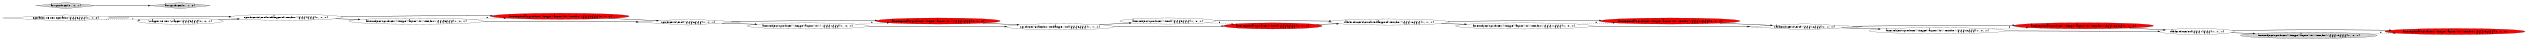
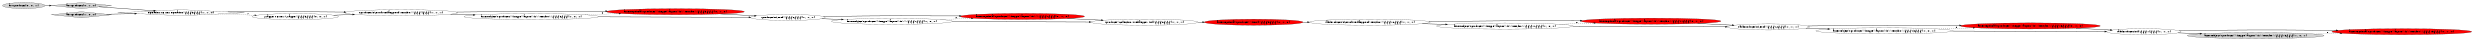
(66, 6) -> (24, 6)
none -> (126, 9)
none -> (81, 15)
(1168, 21) -> none
(688, 22) -> (788, 17)
(1805, 27) -> (1768, 27)
